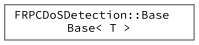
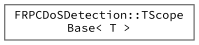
(99, 22) -> (99, 22)
